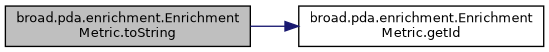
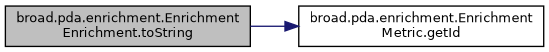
(128, 26) -> (128, 26)
